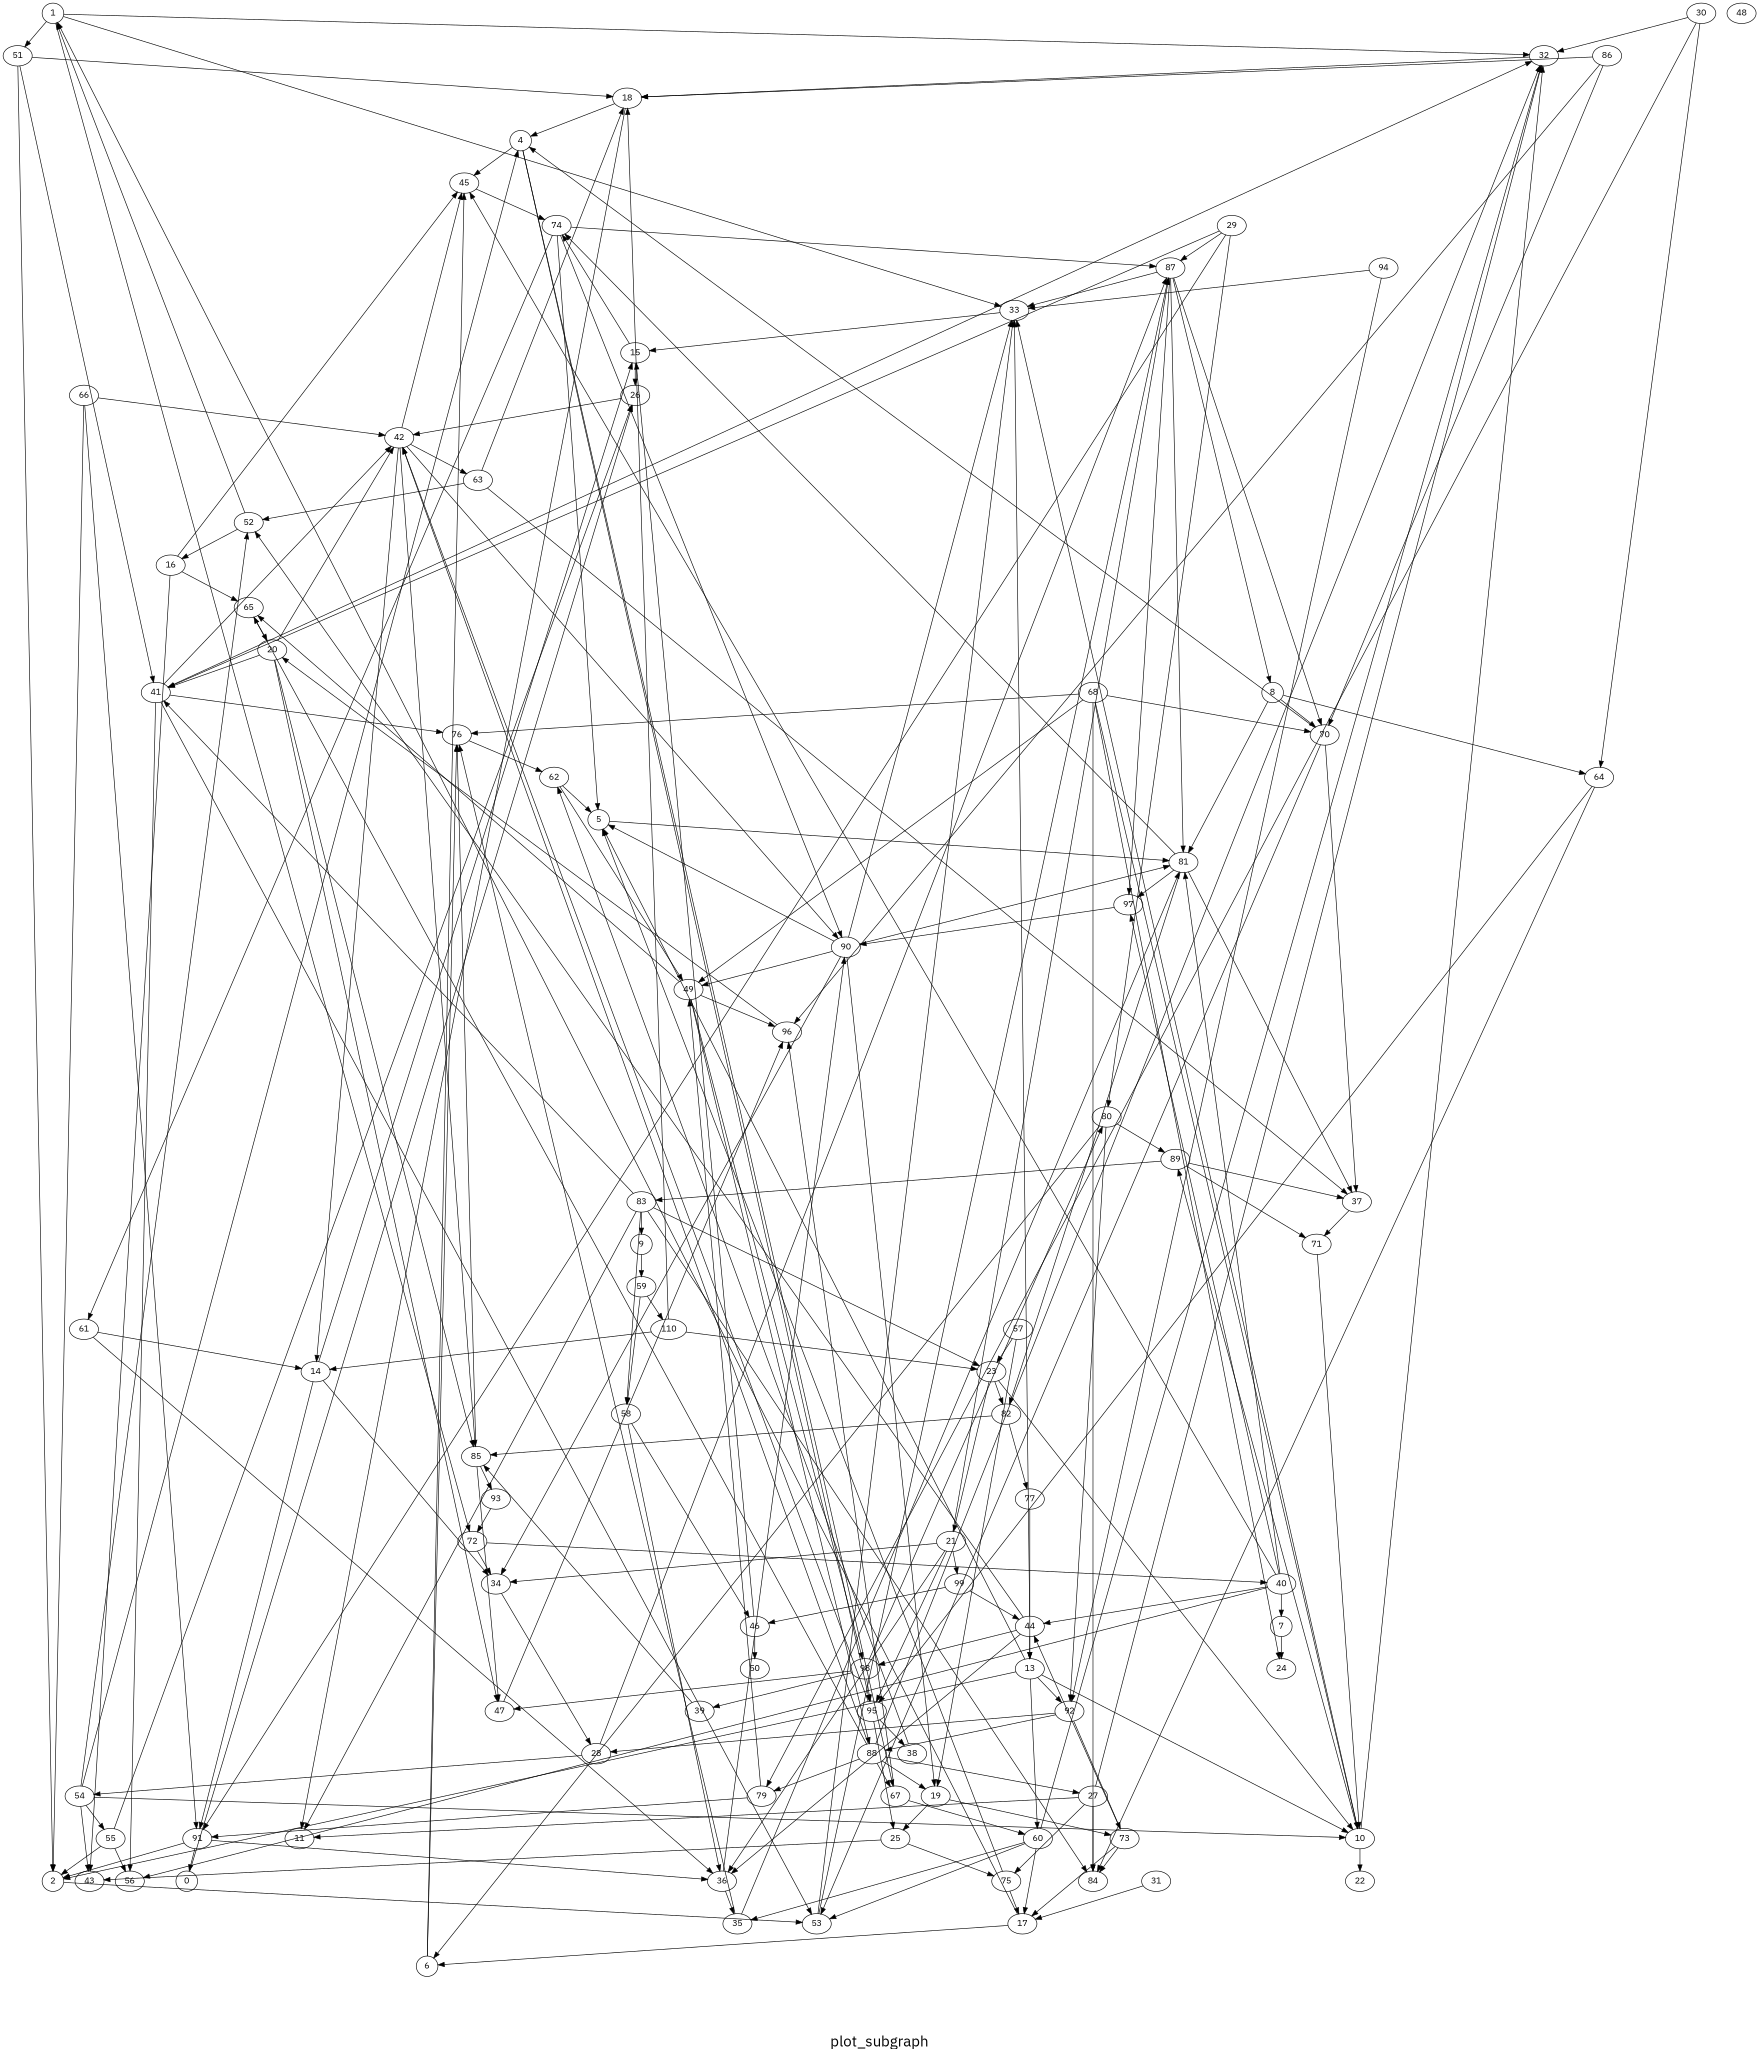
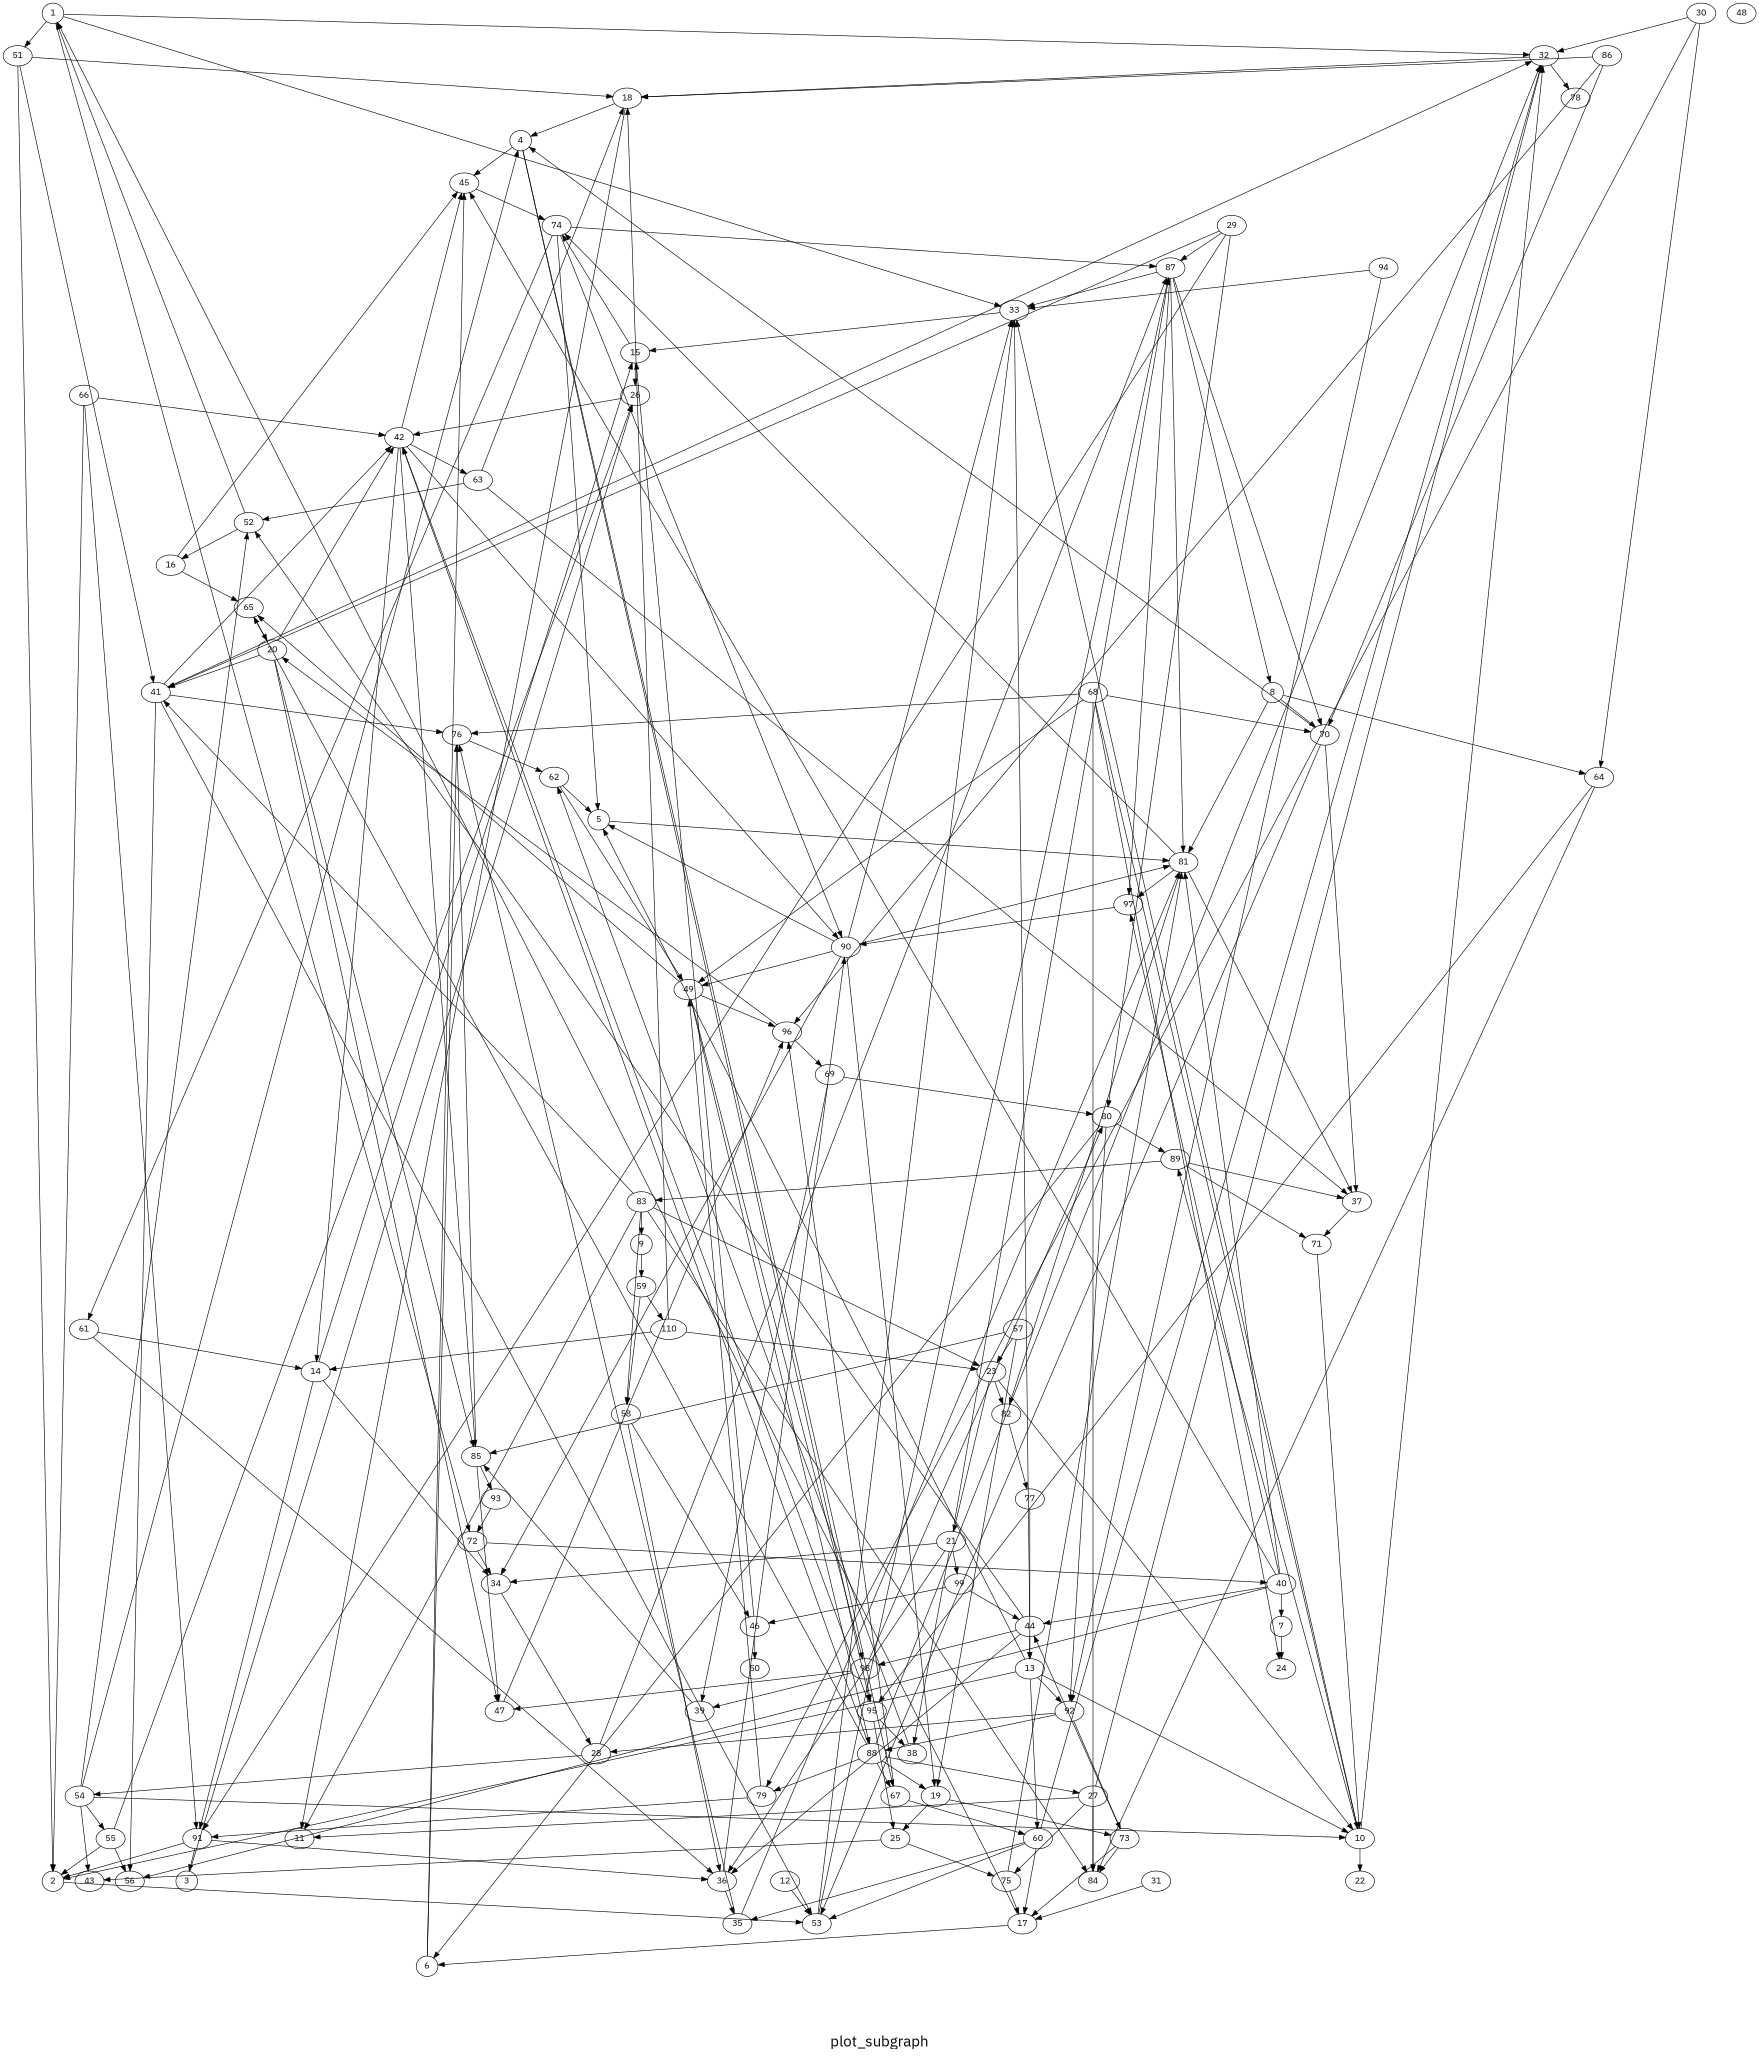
none -> (1576, 98)
none -> (830, 1075)
(132, 1188) -> none
(804, 1353) -> (1099, 1350)
(744, 1435) -> (712, 1401)
(913, 1624) -> (937, 1621)
(187, 1881) -> (187, 1881)
none -> (785, 1881)
